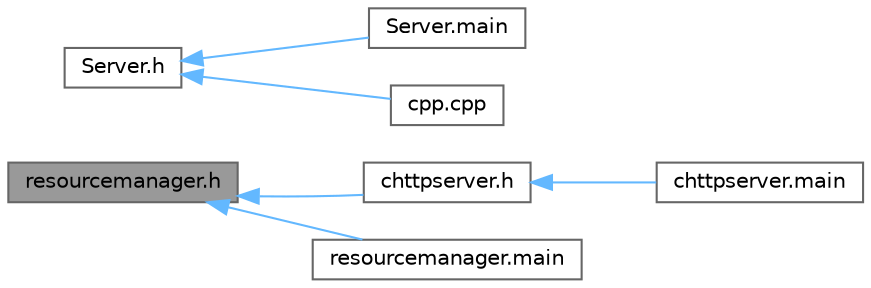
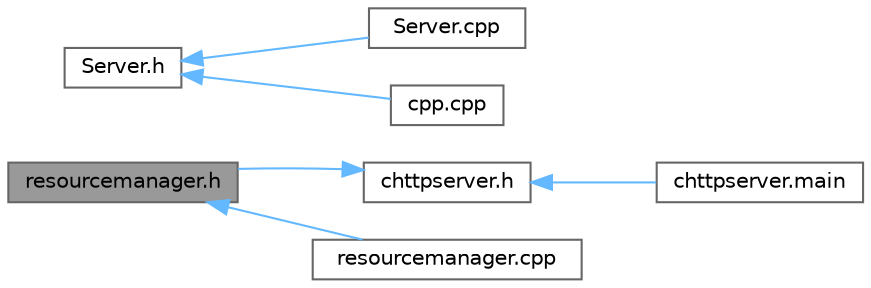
(447, 28) -> (447, 28)
(312, 196) -> (290, 168)
(447, 260) -> (447, 260)
